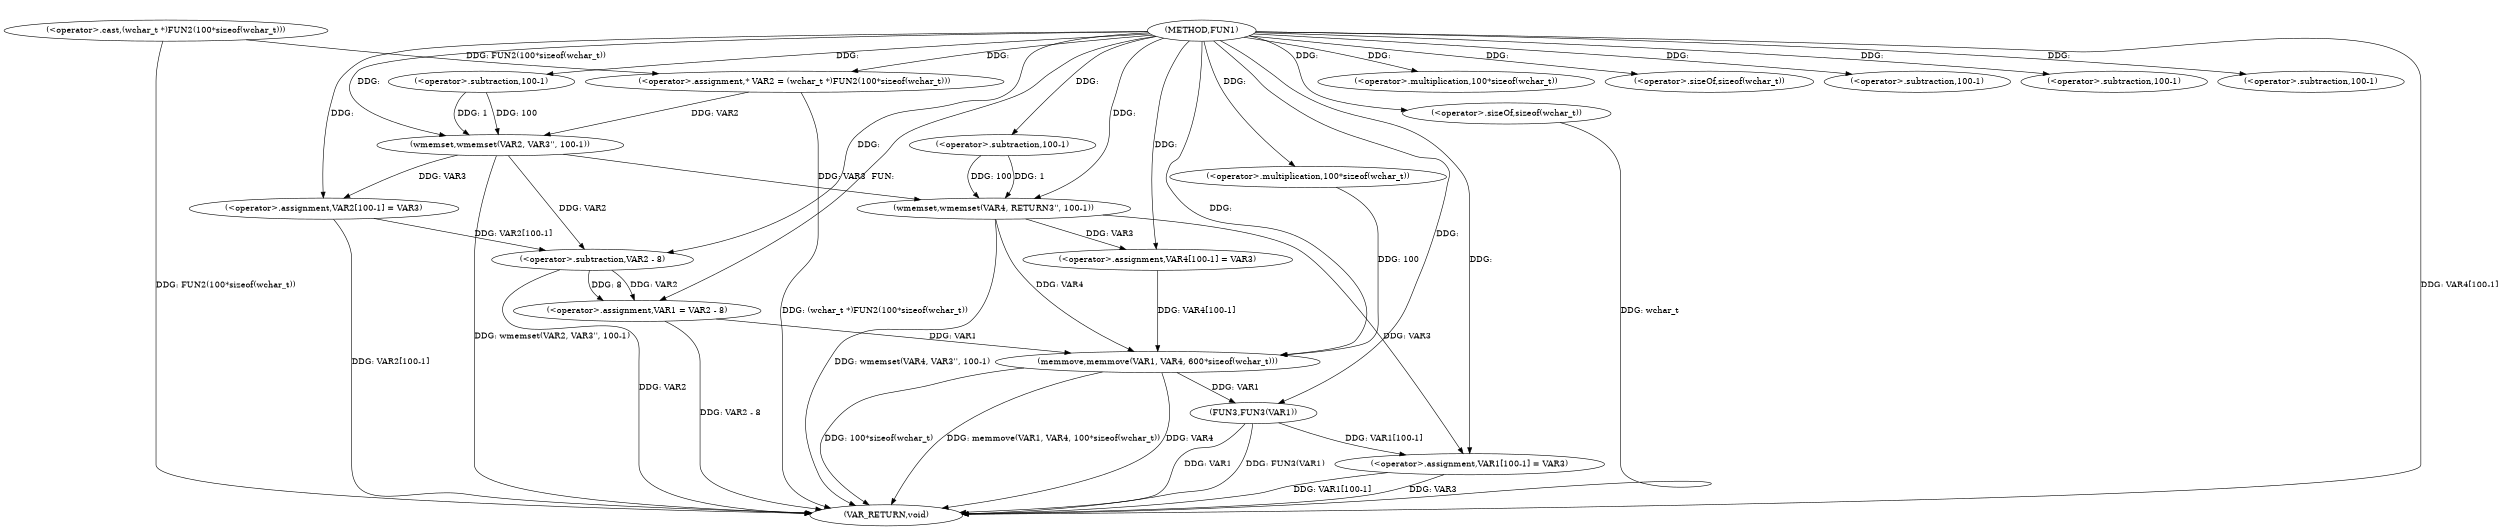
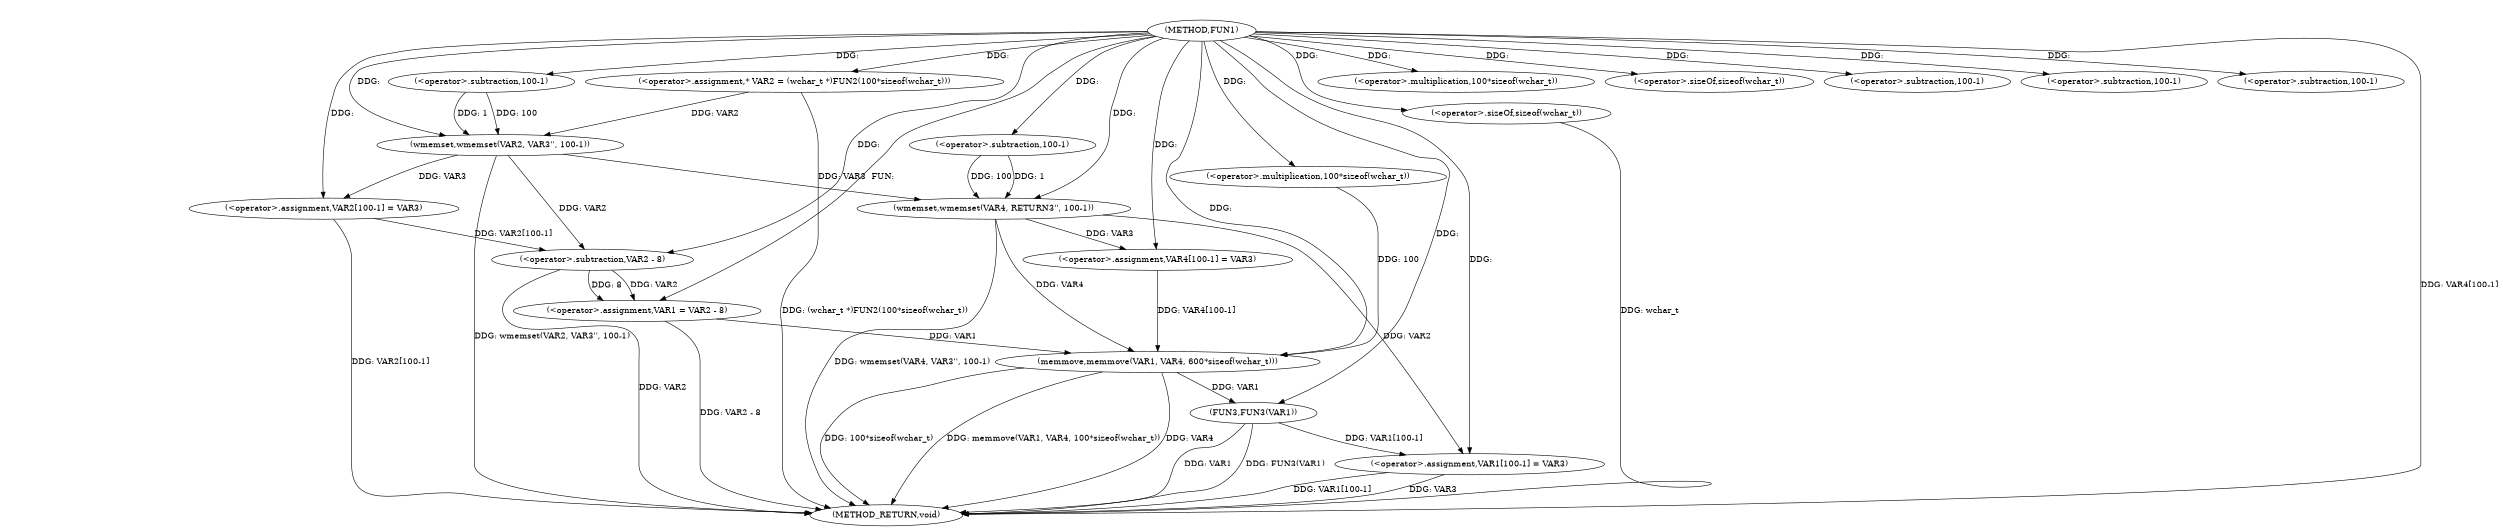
(166, 31) -> none
(1407, 336) -> (1407, 336)
(886, 515) -> (886, 515)
